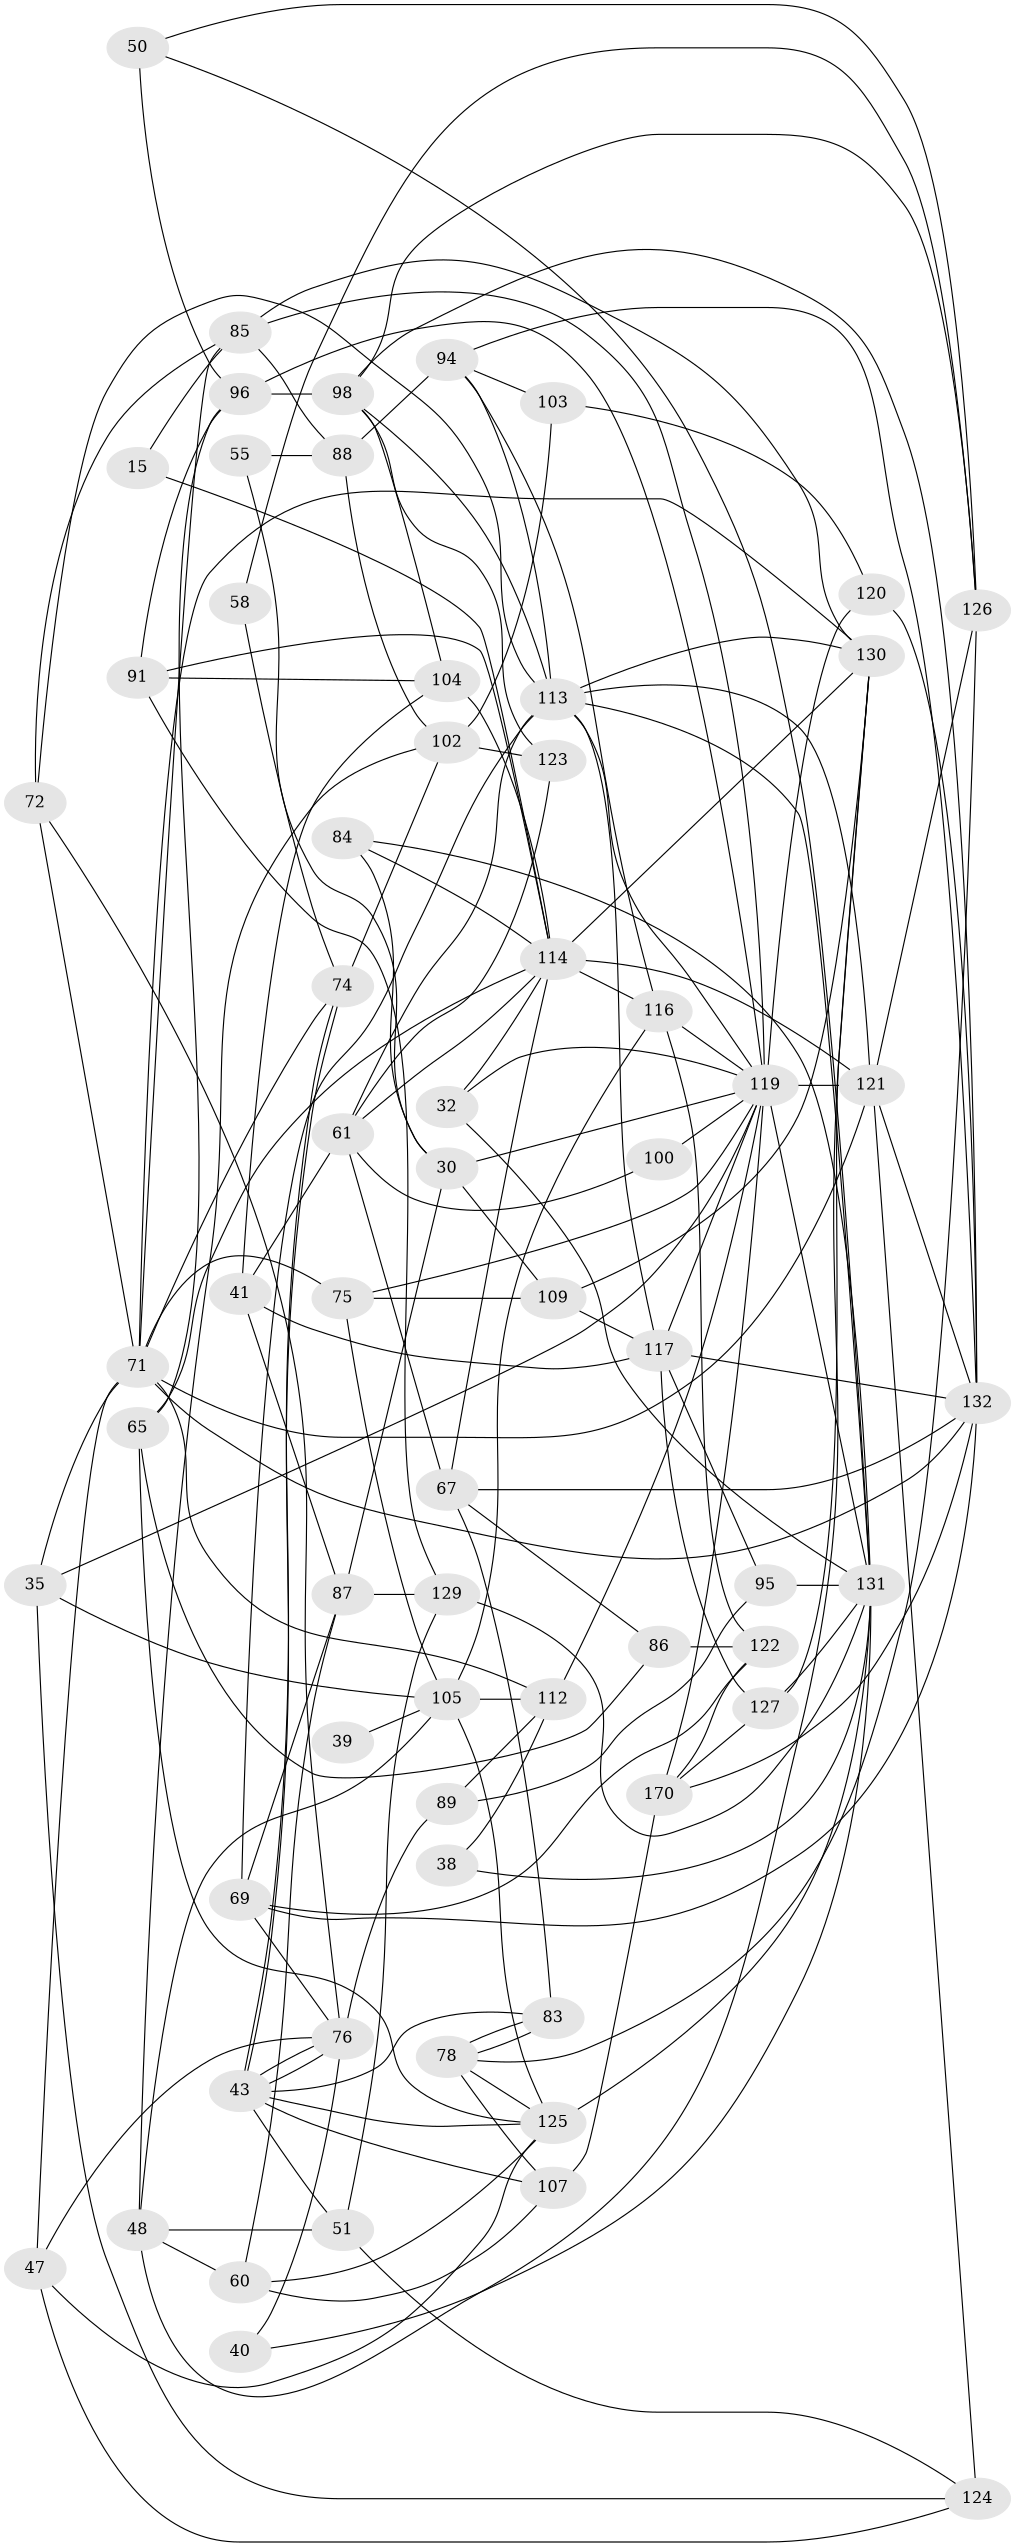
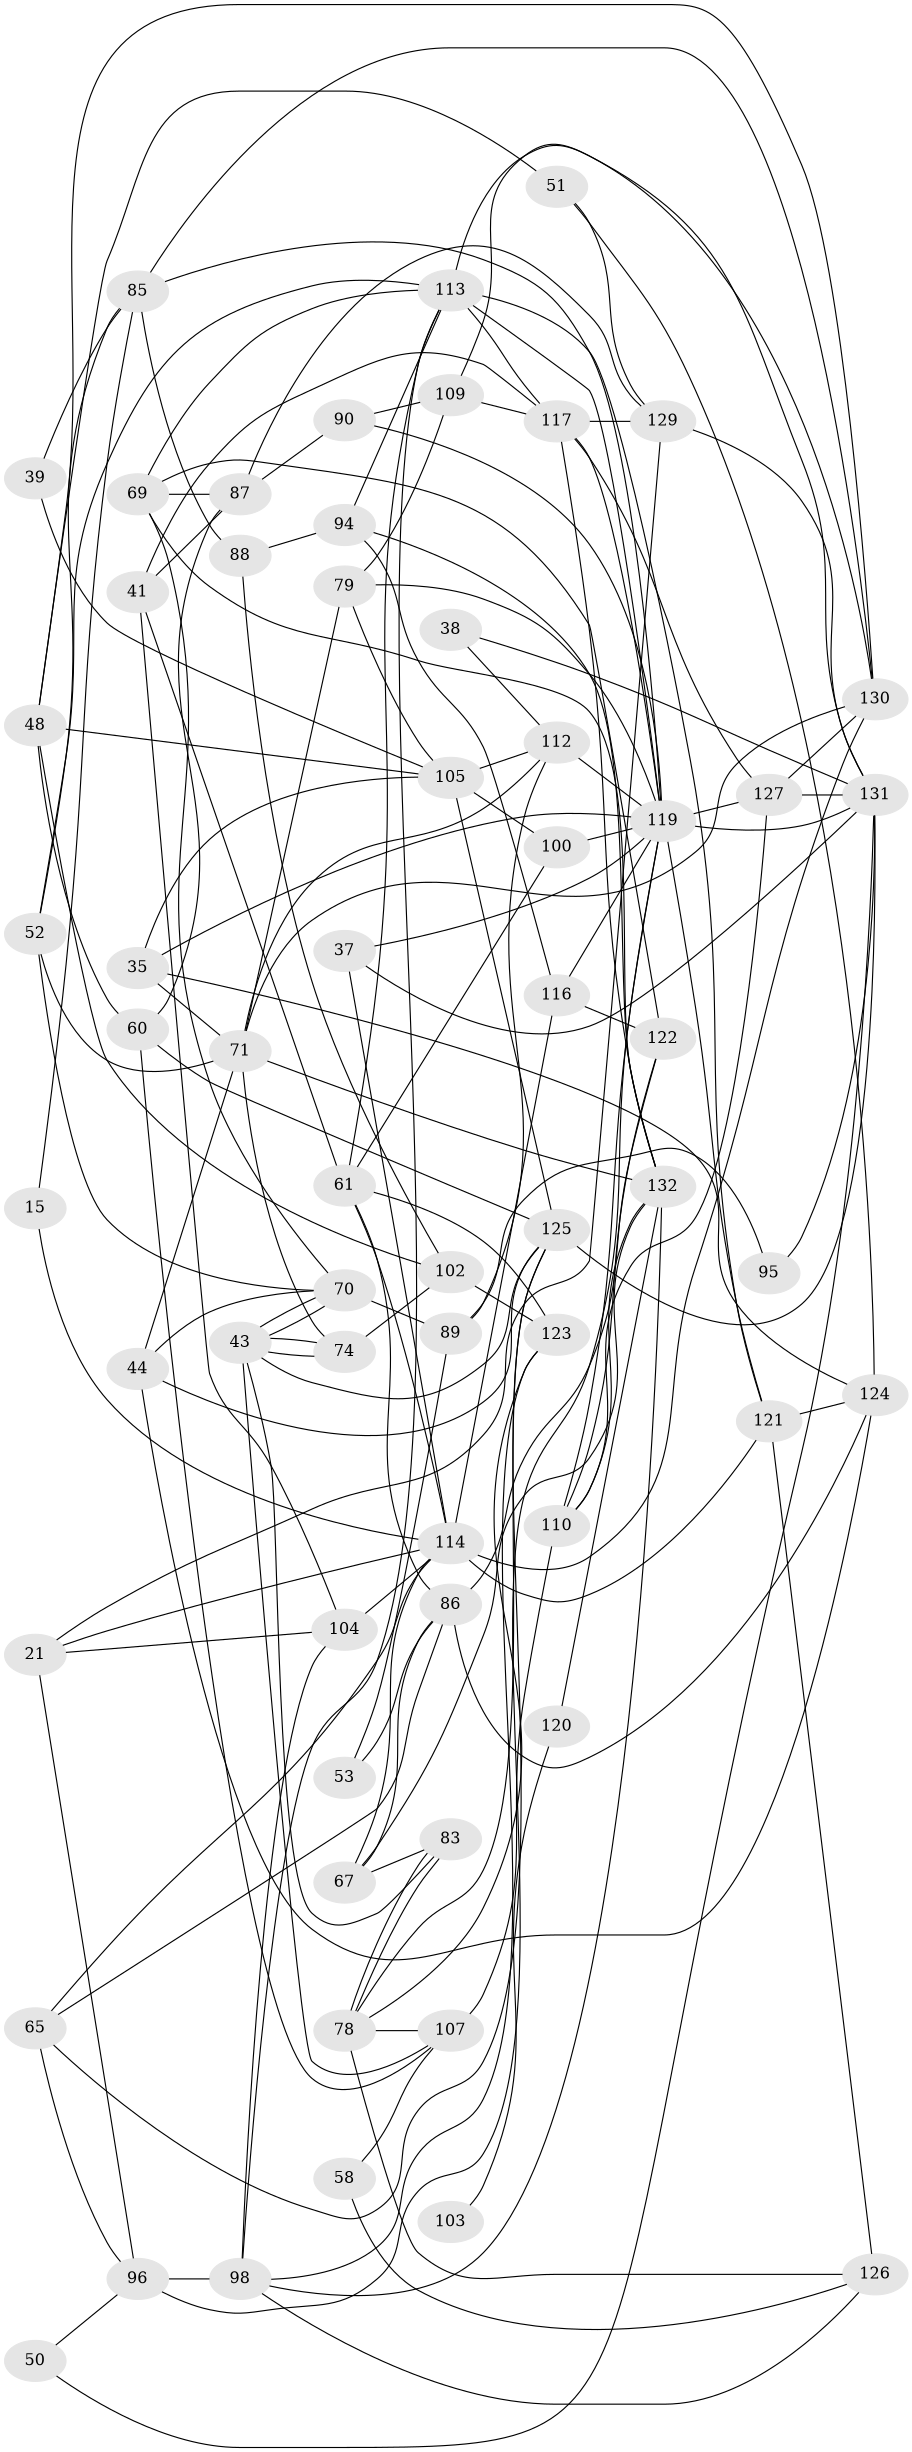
(802, 8) -> none
(500, 381) -> none
(240, 456) -> none
(528, 581) -> none
(708, 645) -> none
(138, 678) -> (35, 1655)
(269, 737) -> (398, 2105)
(35, 803) -> (35, 934)
(792, 833) -> (709, 810)
(343, 838) -> none
(162, 945) -> (65, 408)
(447, 1107) -> (345, 951)
(447, 1168) -> (345, 420)
(925, 1244) -> none
(343, 1298) -> (345, 587)
(395, 1312) -> (390, 1389)
(504, 1341) -> (504, 813)
(695, 1429) -> (610, 421)
(592, 1431) -> none
none -> (681, 1692)
none -> (345, 1778)
(659, 1795) -> (557, 1526)
none -> (504, 1852)
(343, 2039) -> (345, 1290)
(289, 2162) -> none
(35, 2269) -> (138, 1369)
(240, 2352) -> none
